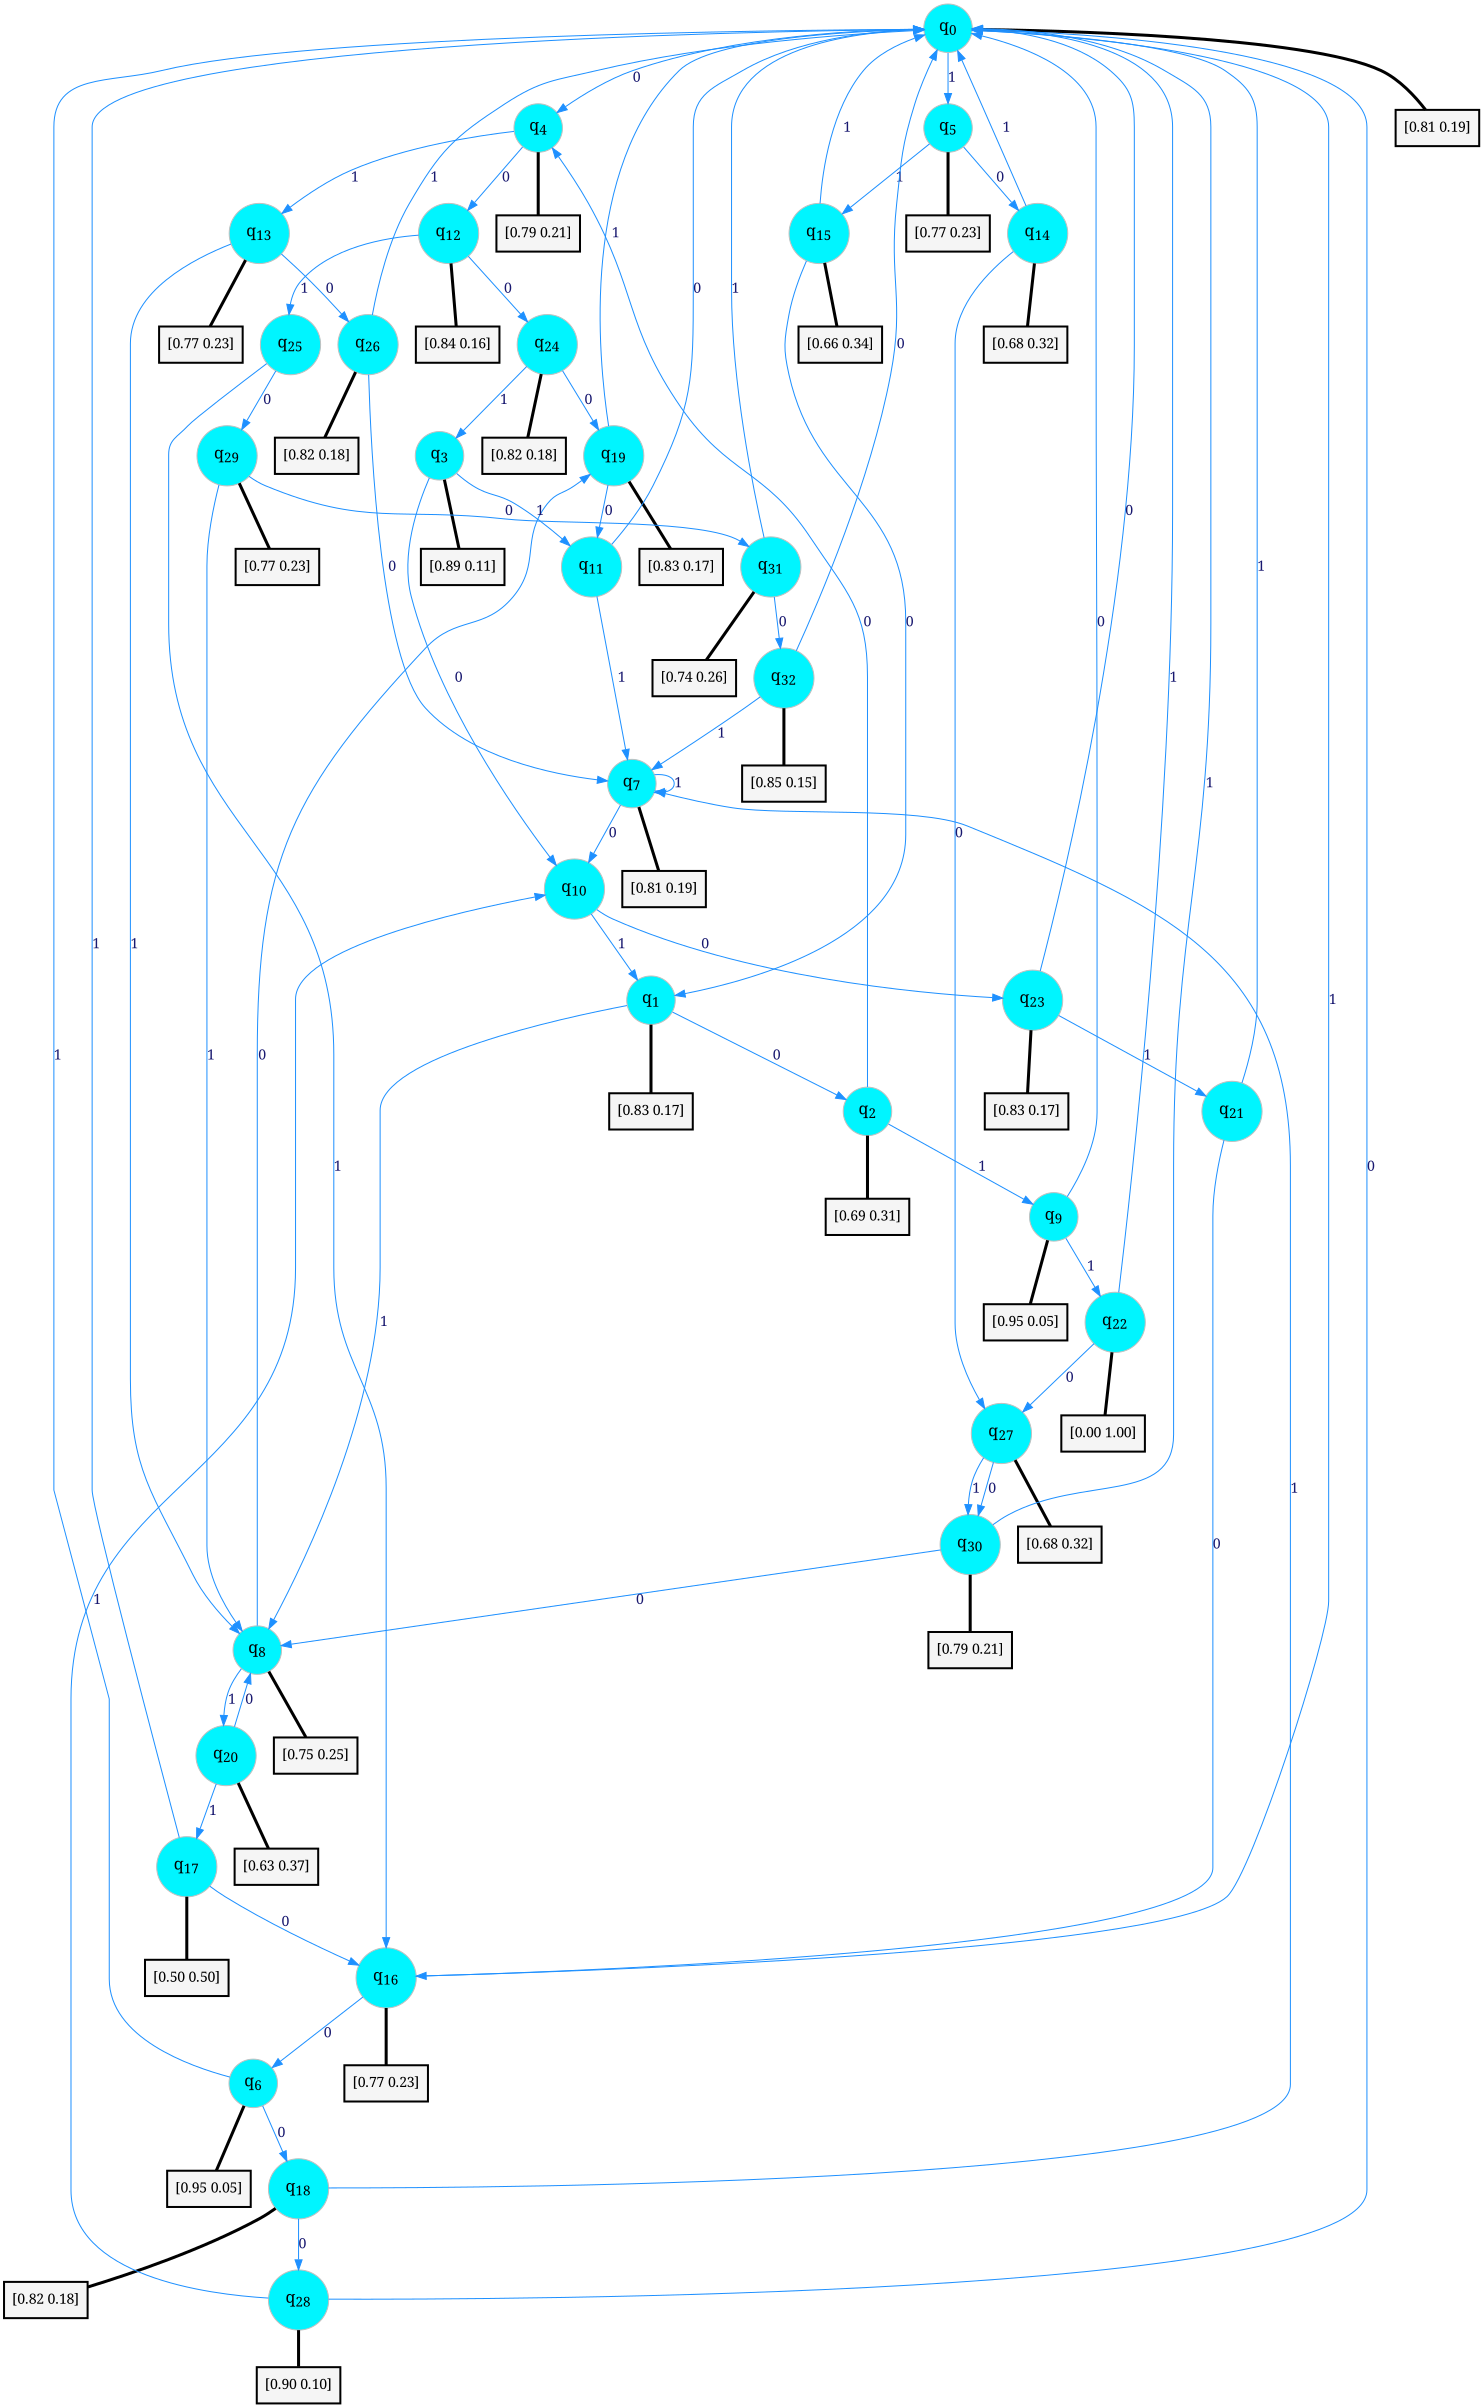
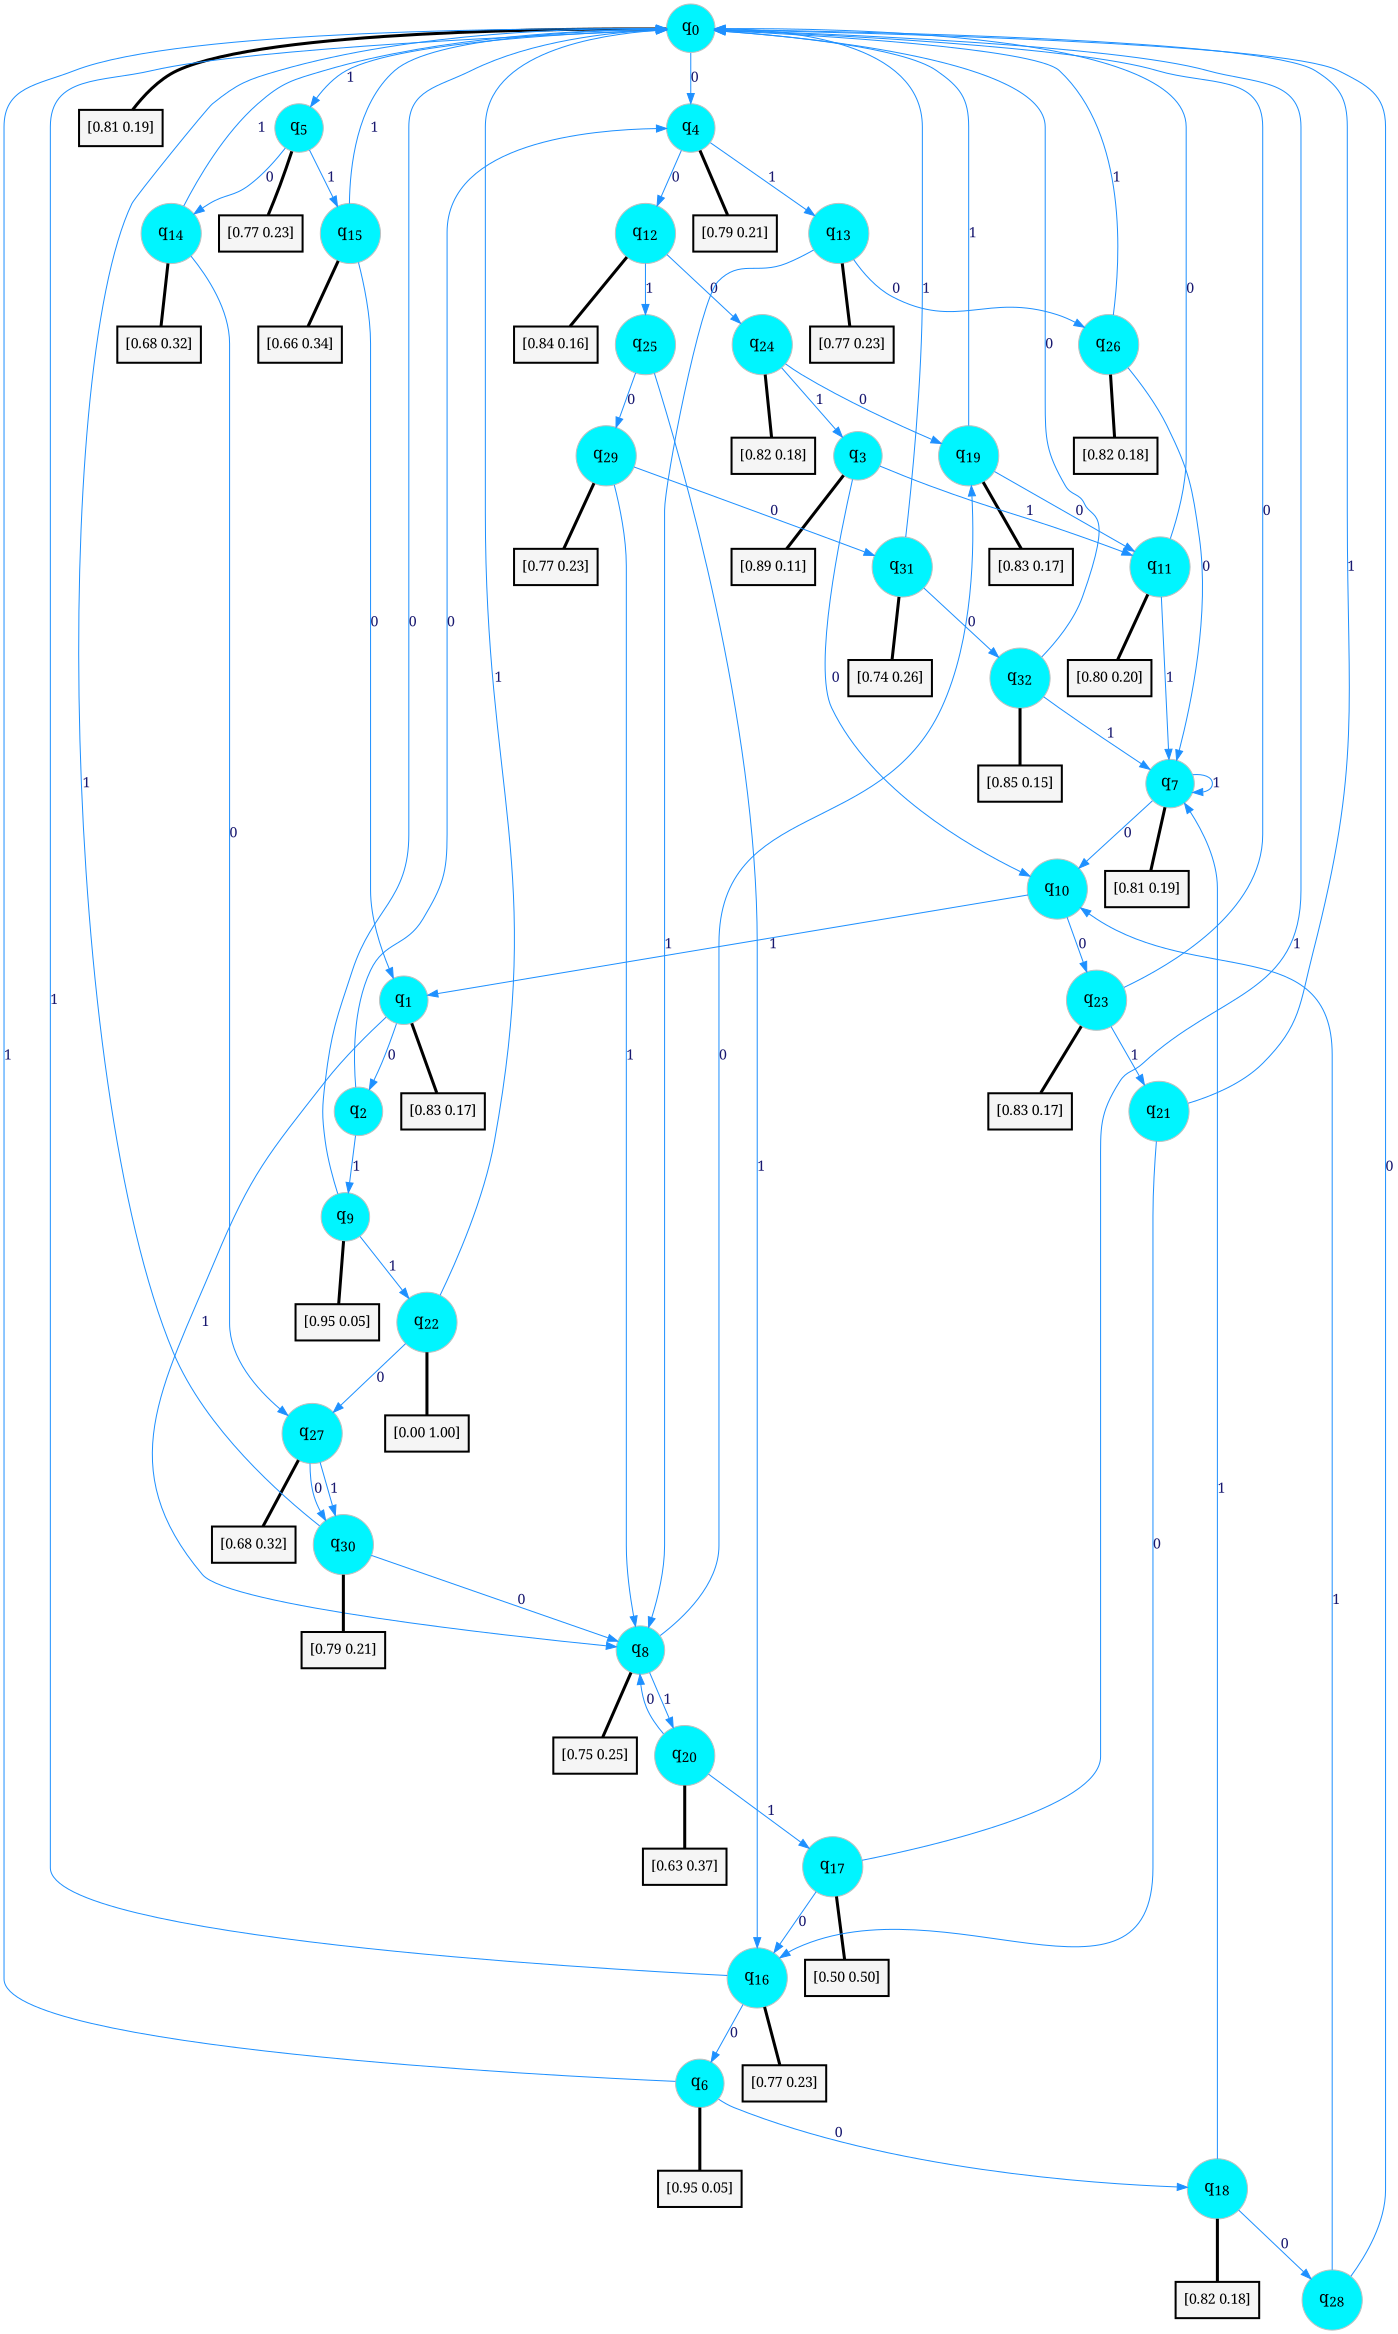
none -> (1110, 678)
(867, 1217) -> none
(299, 2385) -> none
